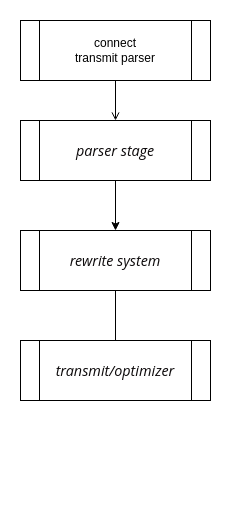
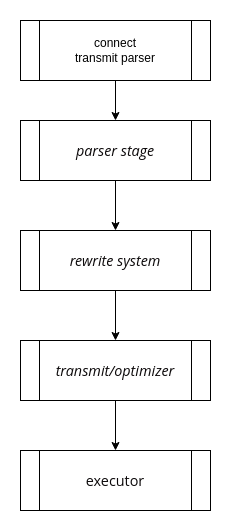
(116, 113) -> (116, 112)
(116, 334) -> (116, 332)
none -> (116, 422)
none -> (116, 481)
